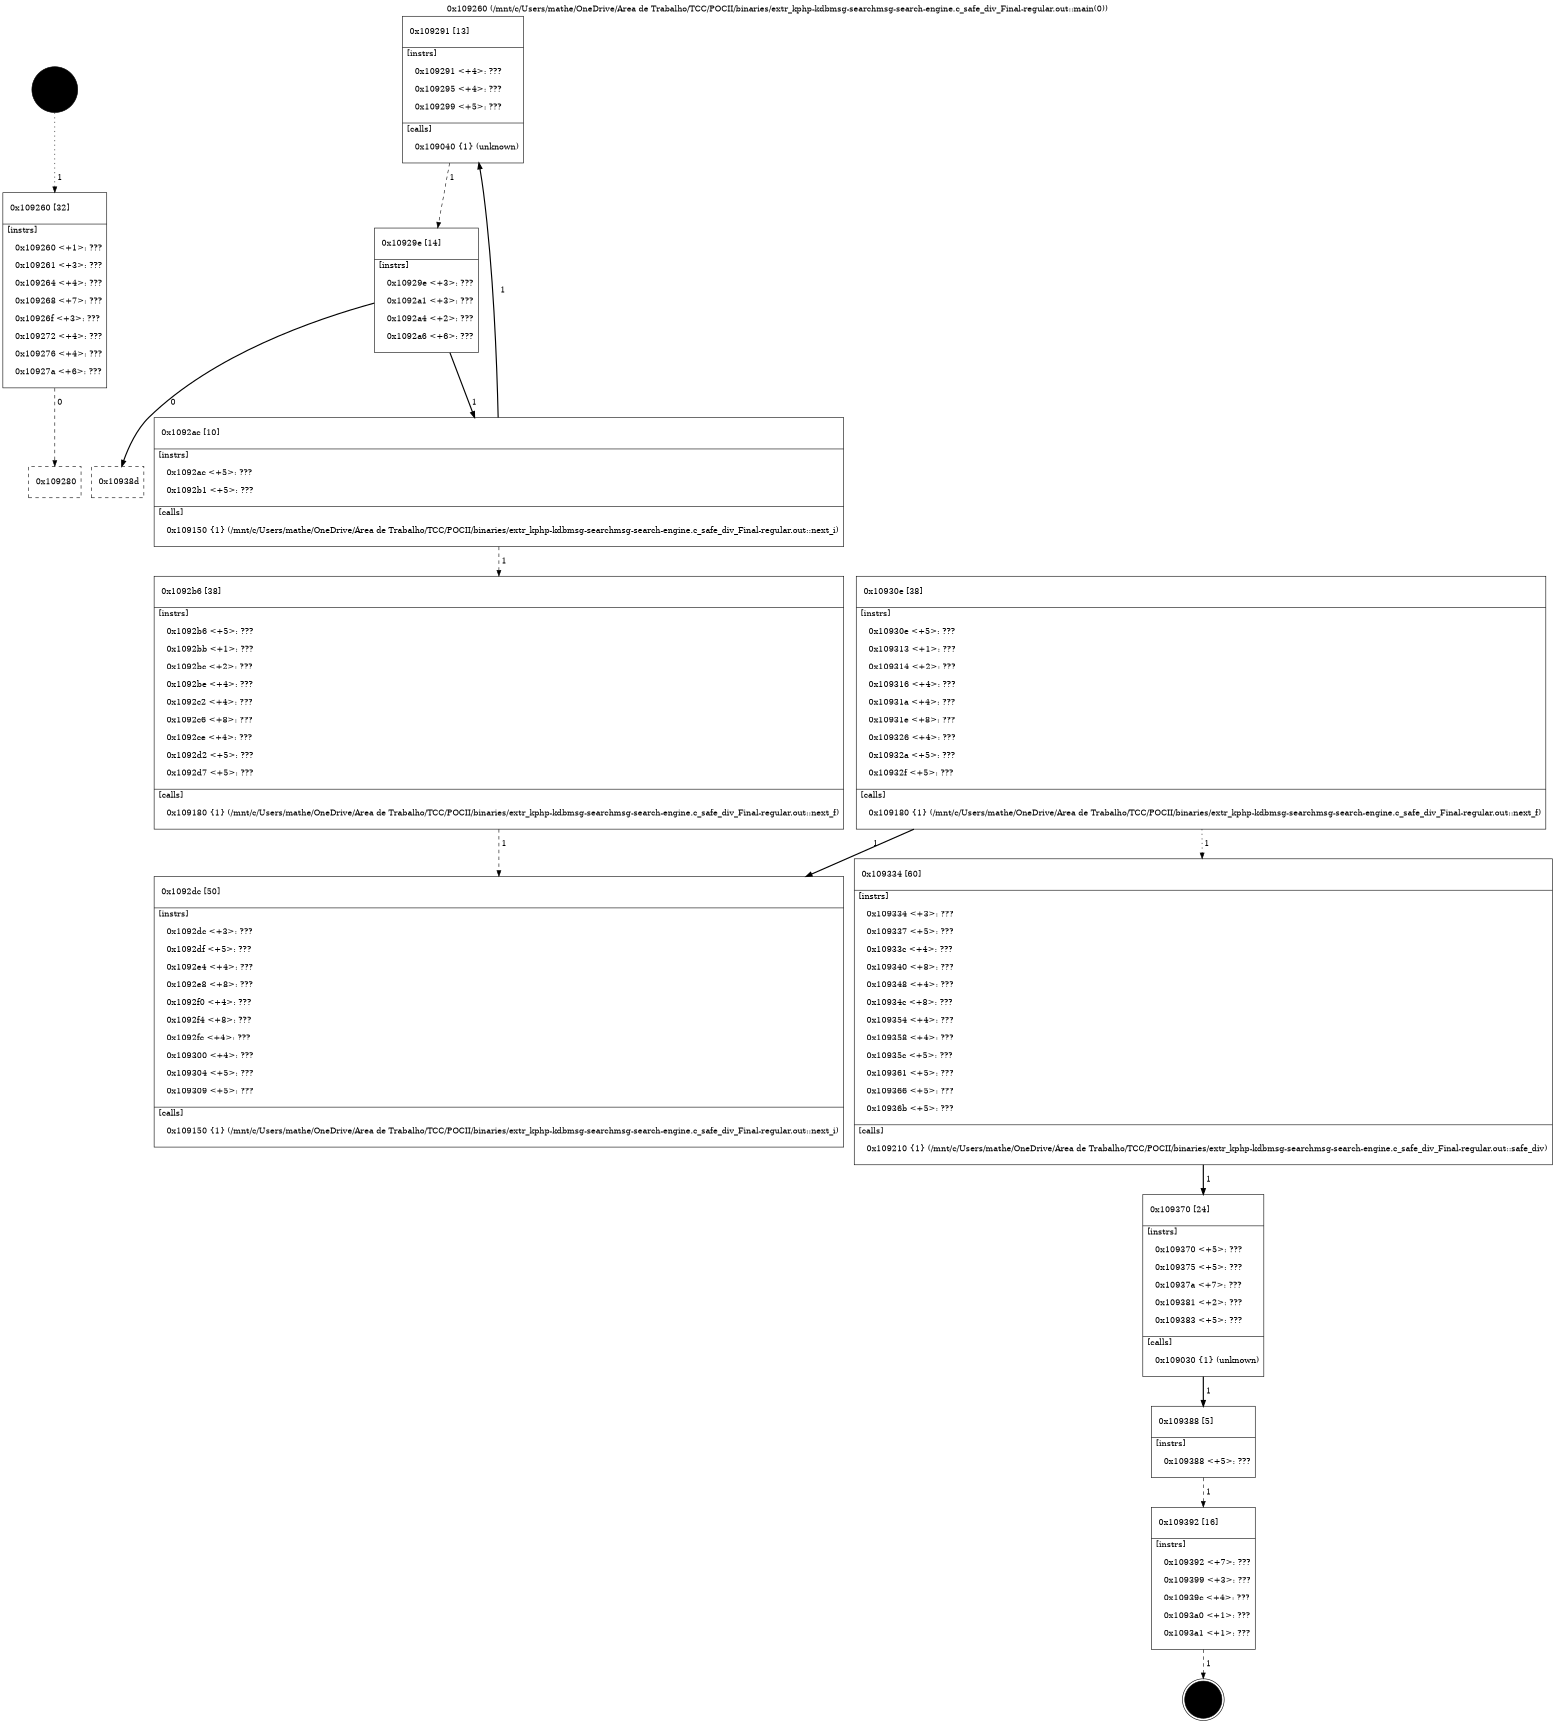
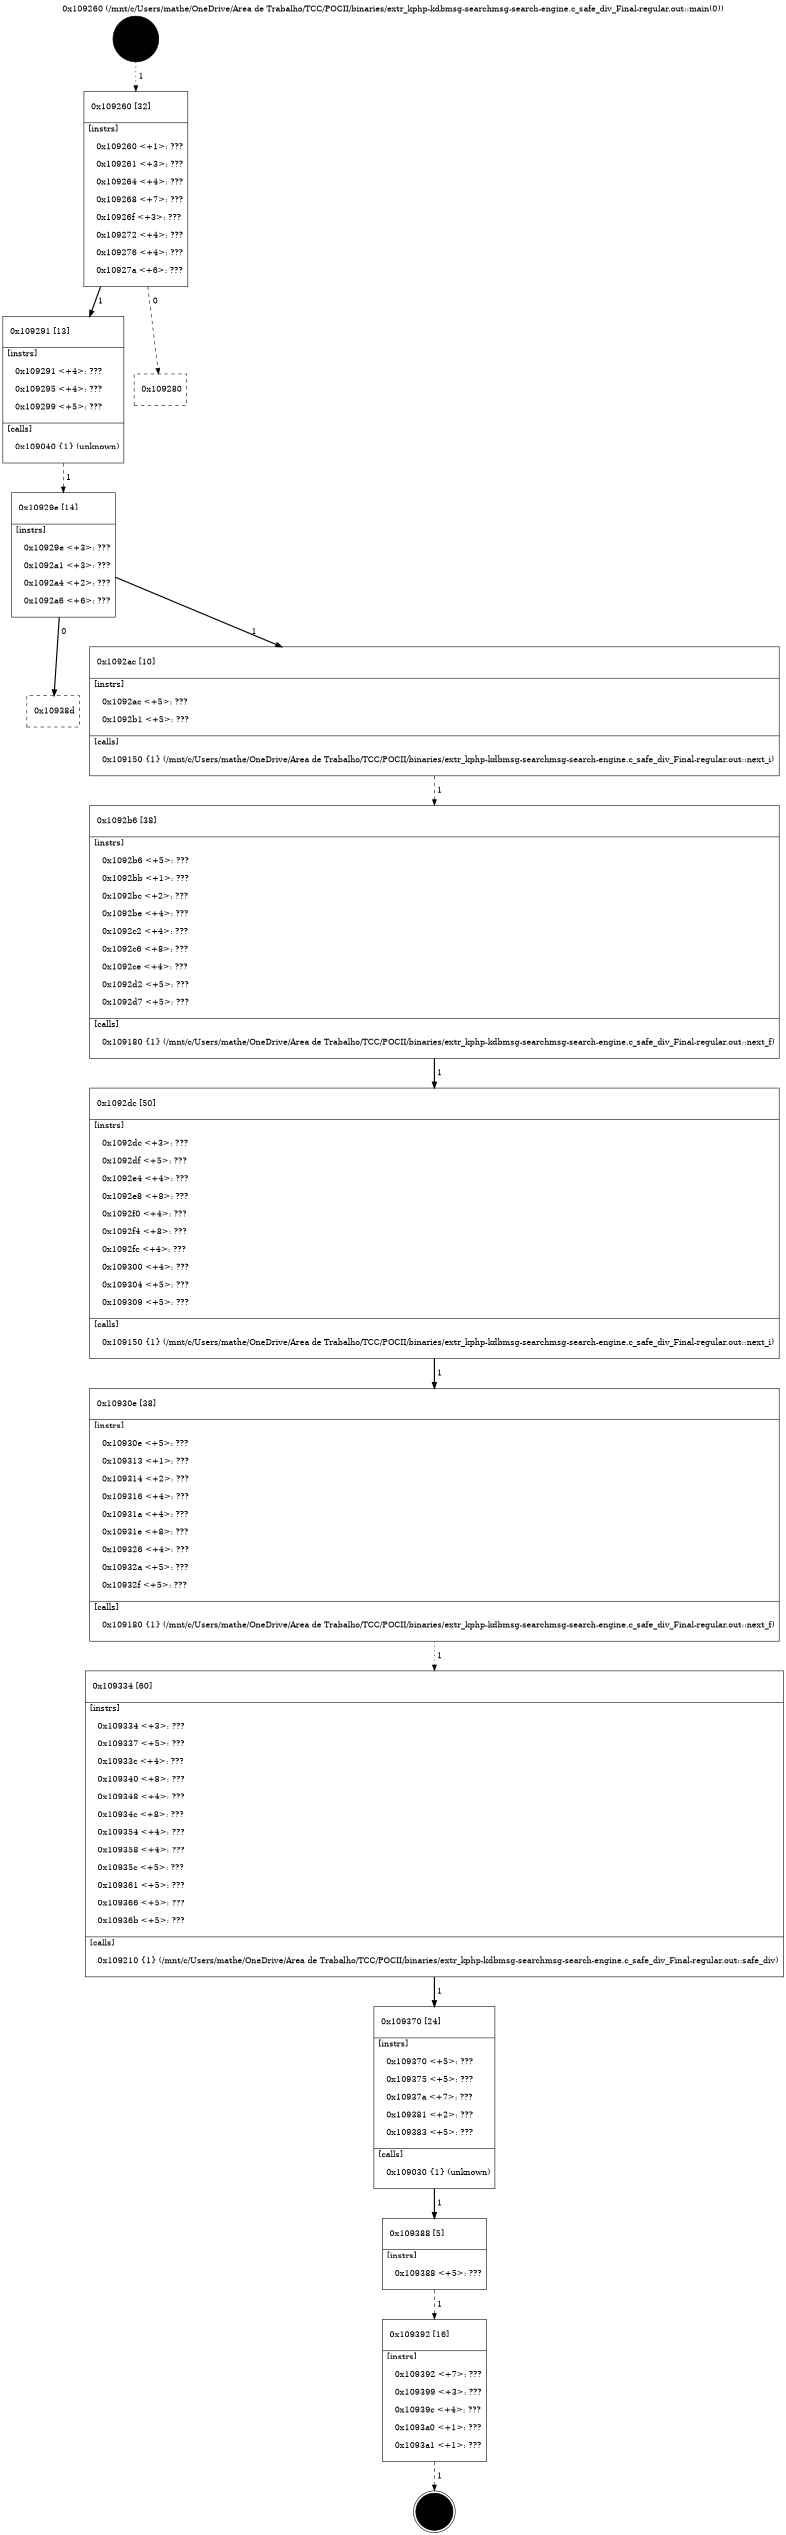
(493, 293) -> (96, 299)
(499, 850) -> (434, 1070)
(863, 852) -> (434, 1371)
